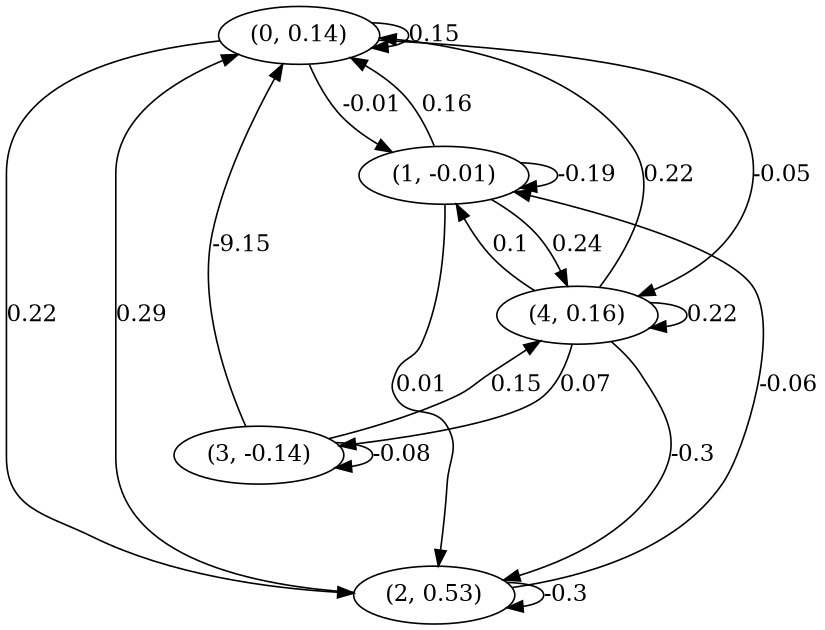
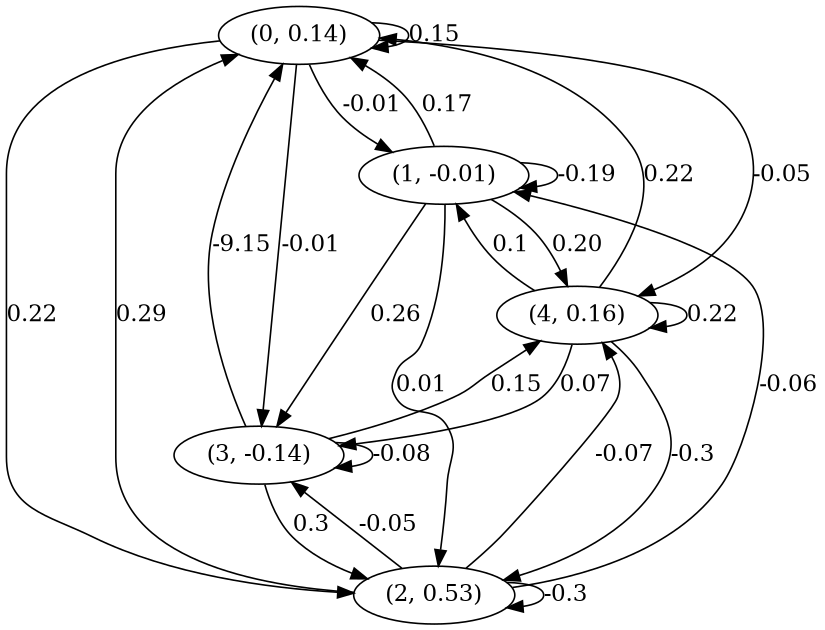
(447, 105) -> (447, 105)
none -> (280, 237)
(577, 245) -> (577, 245)
none -> (355, 308)
none -> (560, 471)
none -> (353, 530)
none -> (296, 540)
